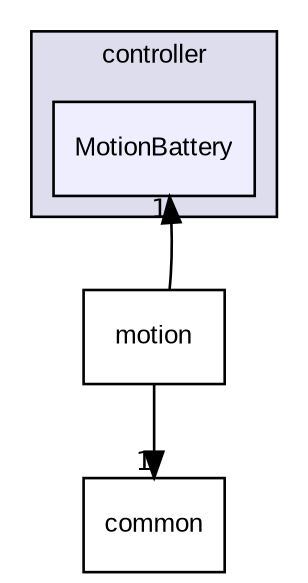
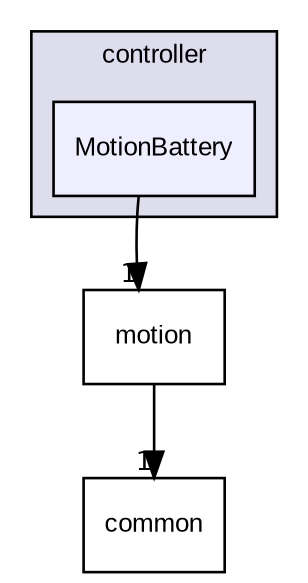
(172, 256) -> (137, 233)
